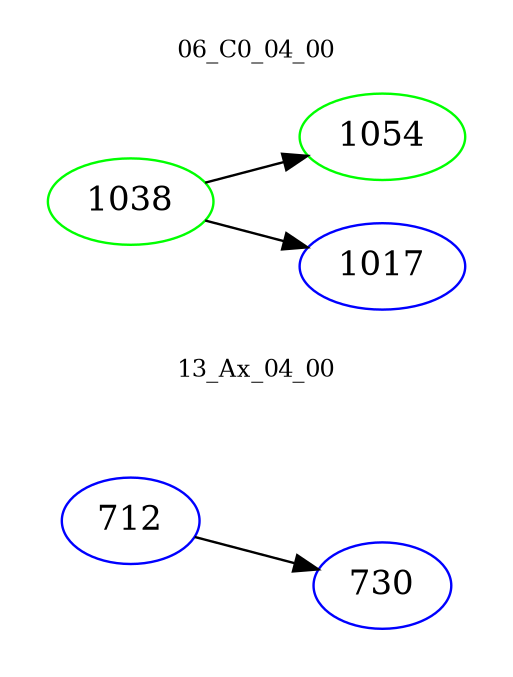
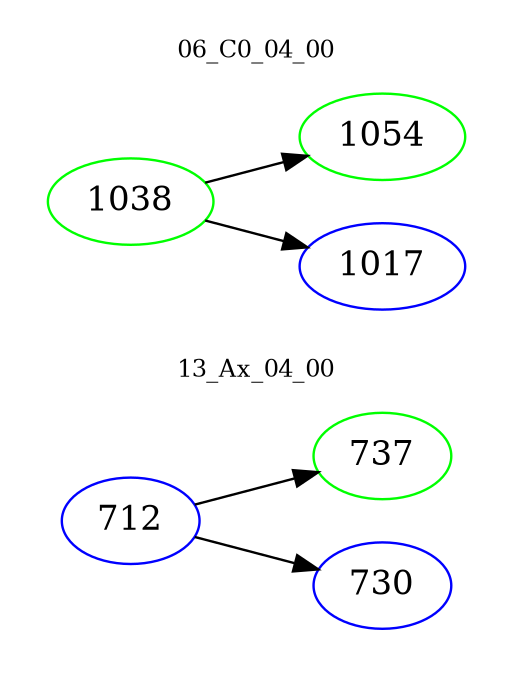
none -> (382, 456)
